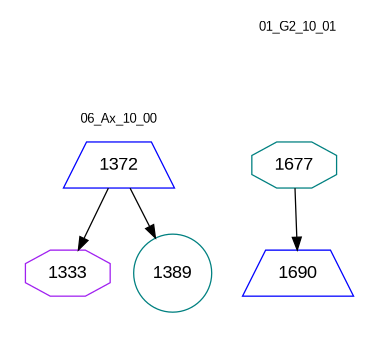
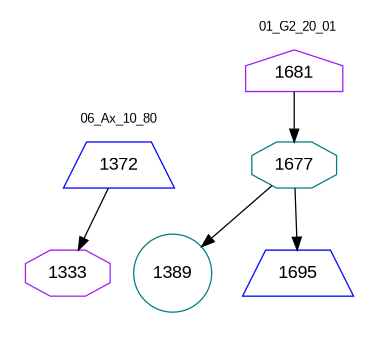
(298, 28) -> (298, 28)
none -> (294, 73)
(119, 120) -> (119, 120)
(140, 207) -> (242, 212)
(298, 273) -> (298, 273)
